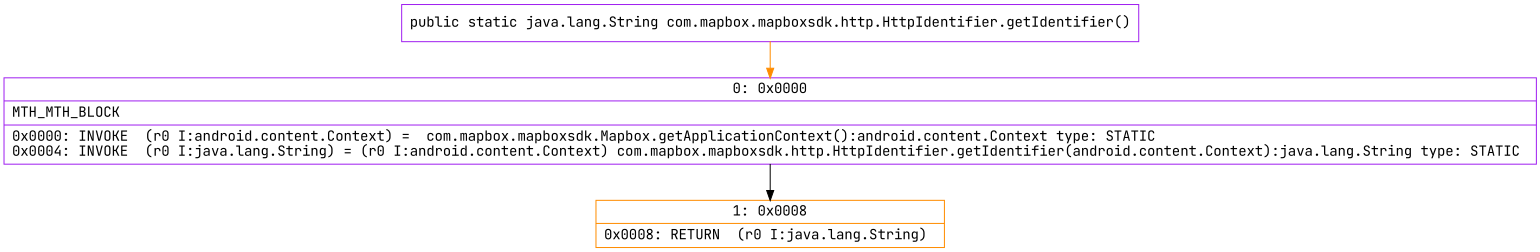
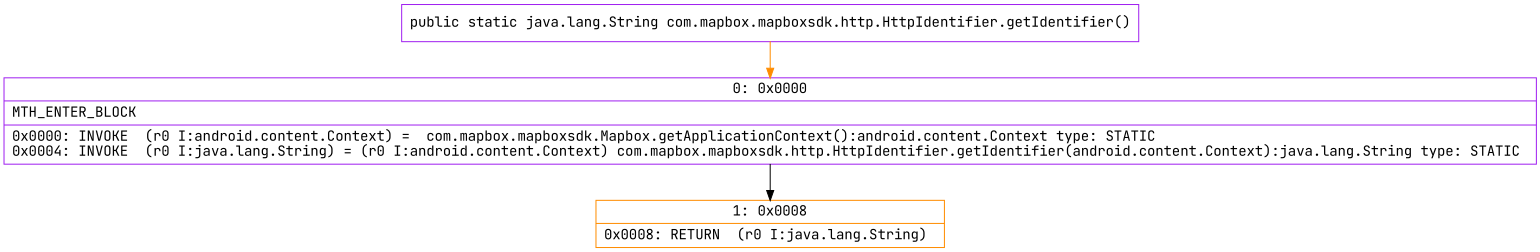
(66, 112) -> (74, 112)
